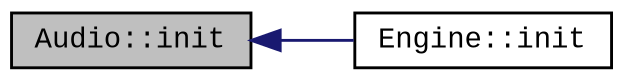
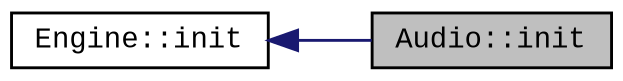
(317, 40) -> (335, 40)
